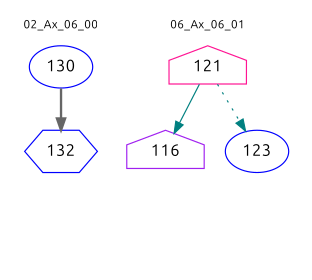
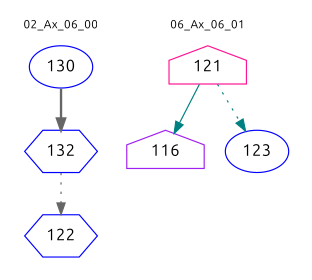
none -> (61, 236)
